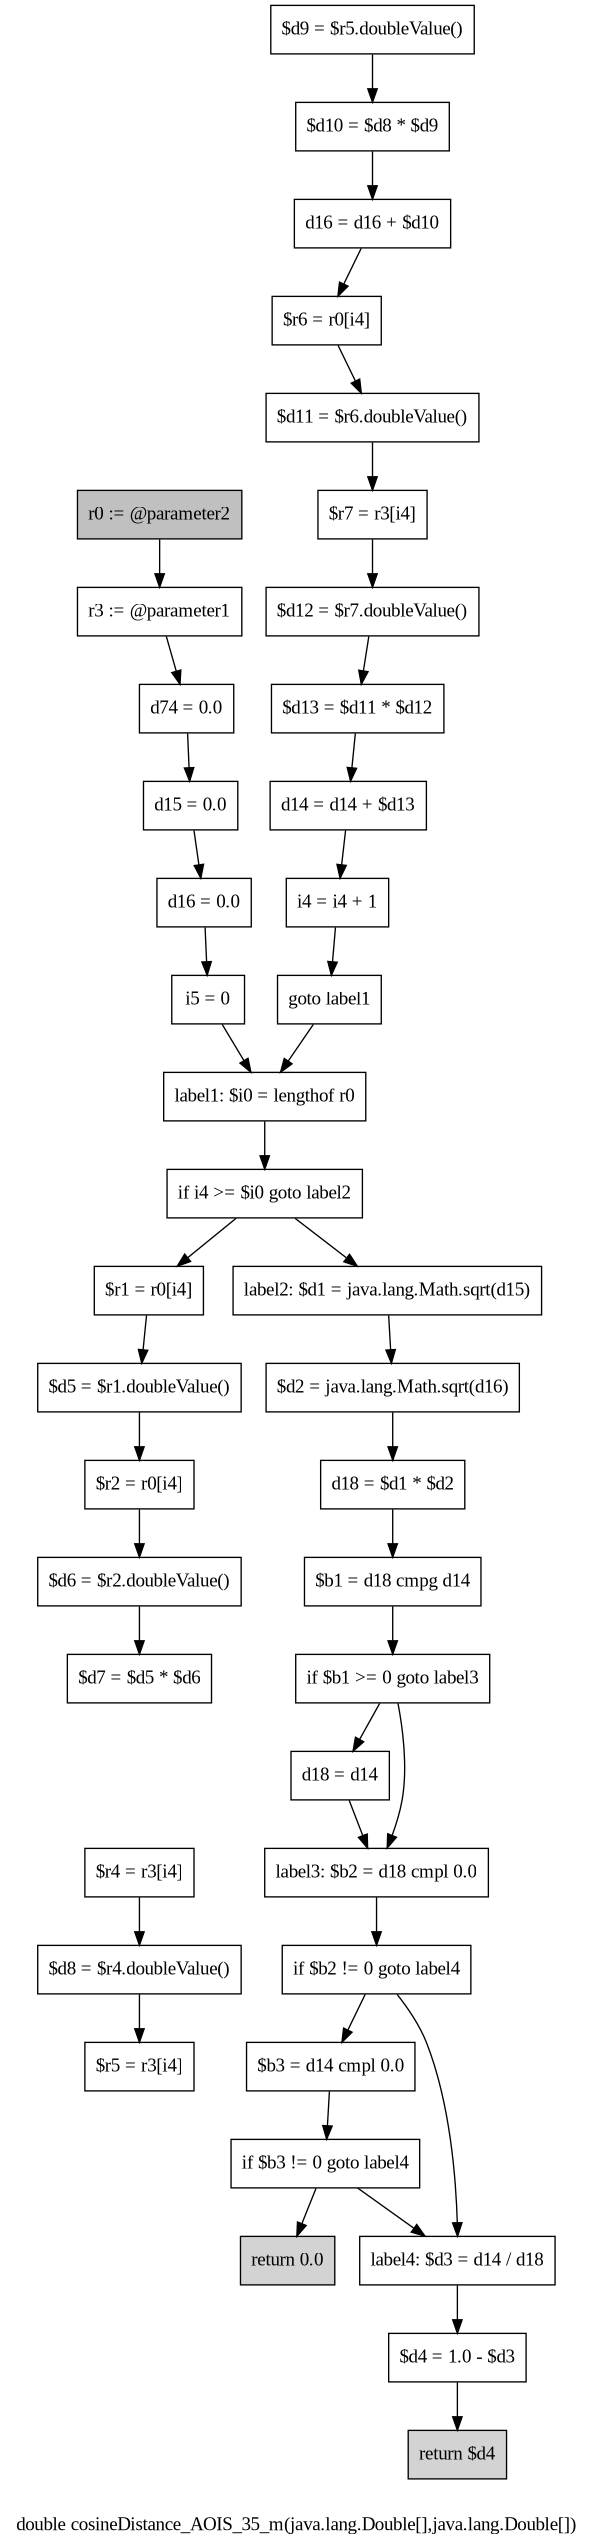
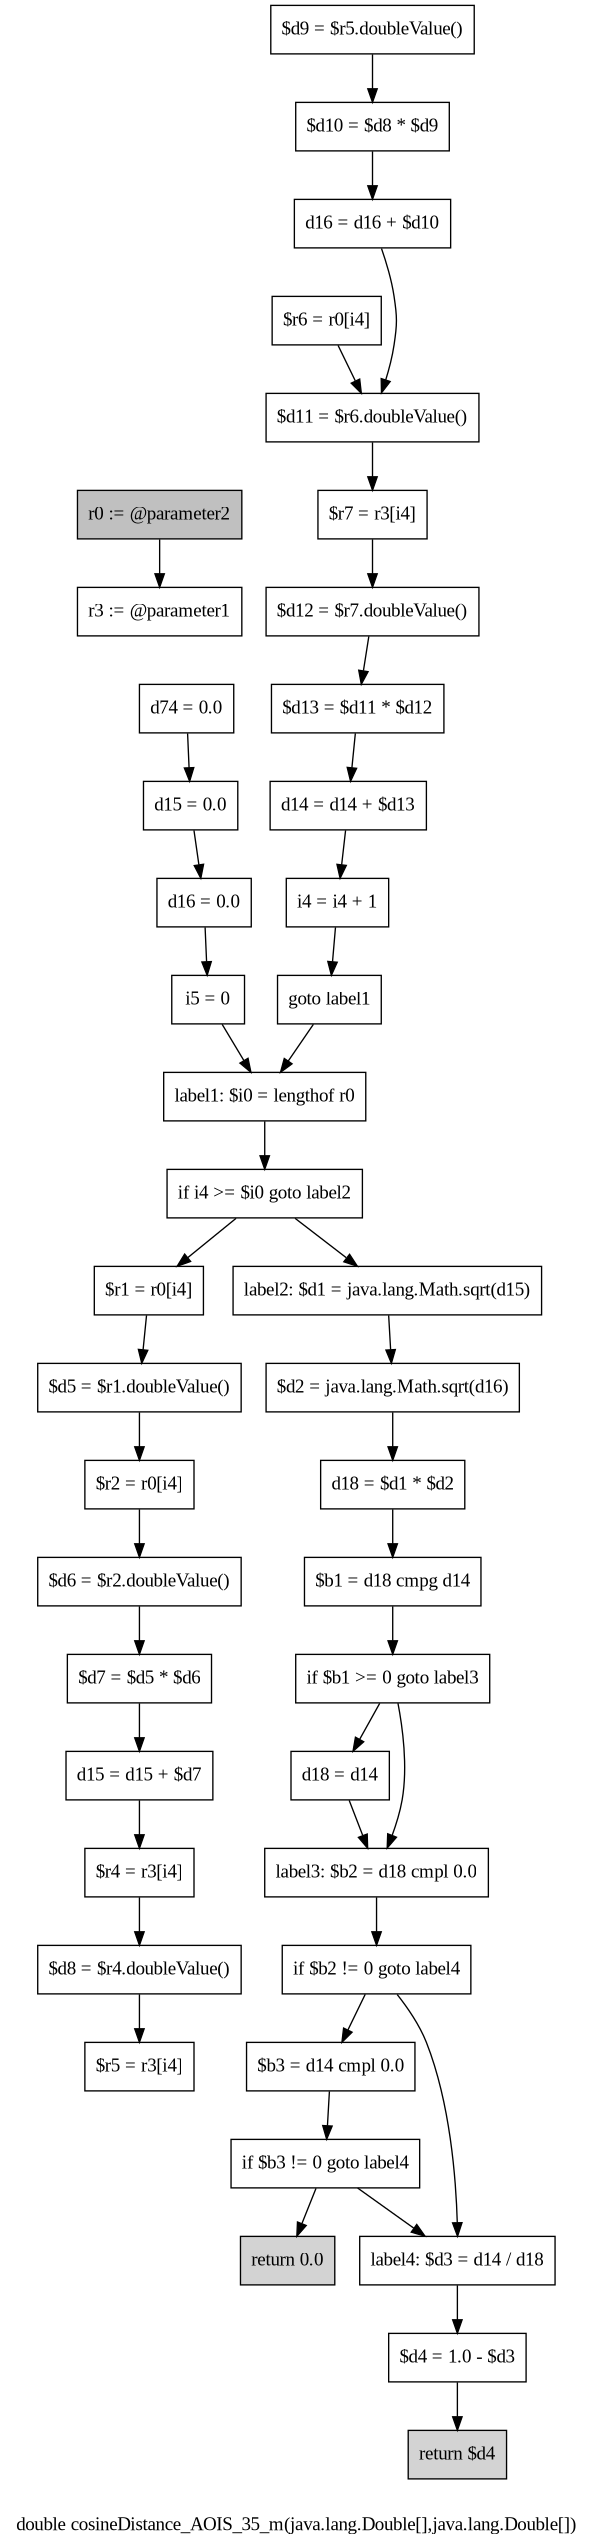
(353, 266) -> (396, 314)
(171, 654) -> none
none -> (139, 1776)
